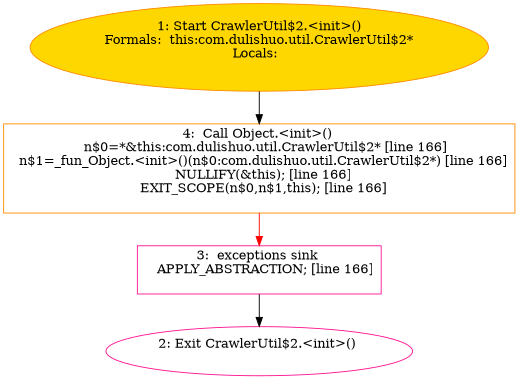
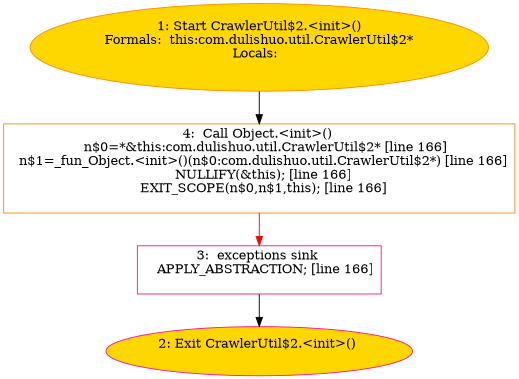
(259, 351) -> (259, 351)
